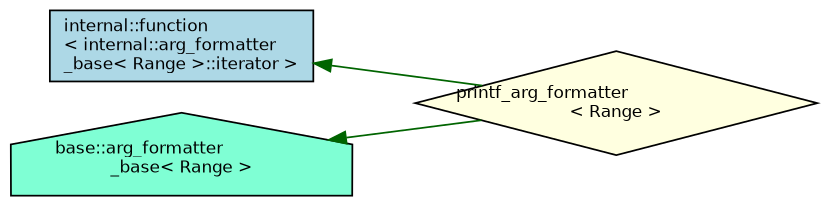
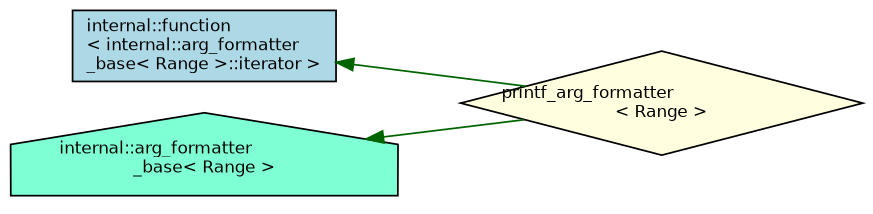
(182, 159) -> (204, 159)
